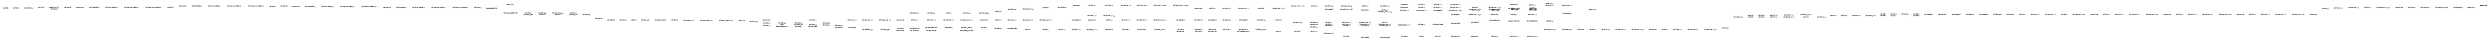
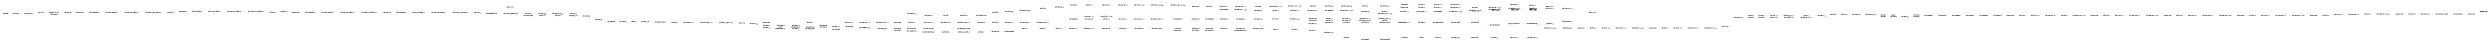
none -> (1313, 11)
(782, 27) -> (781, 29)
